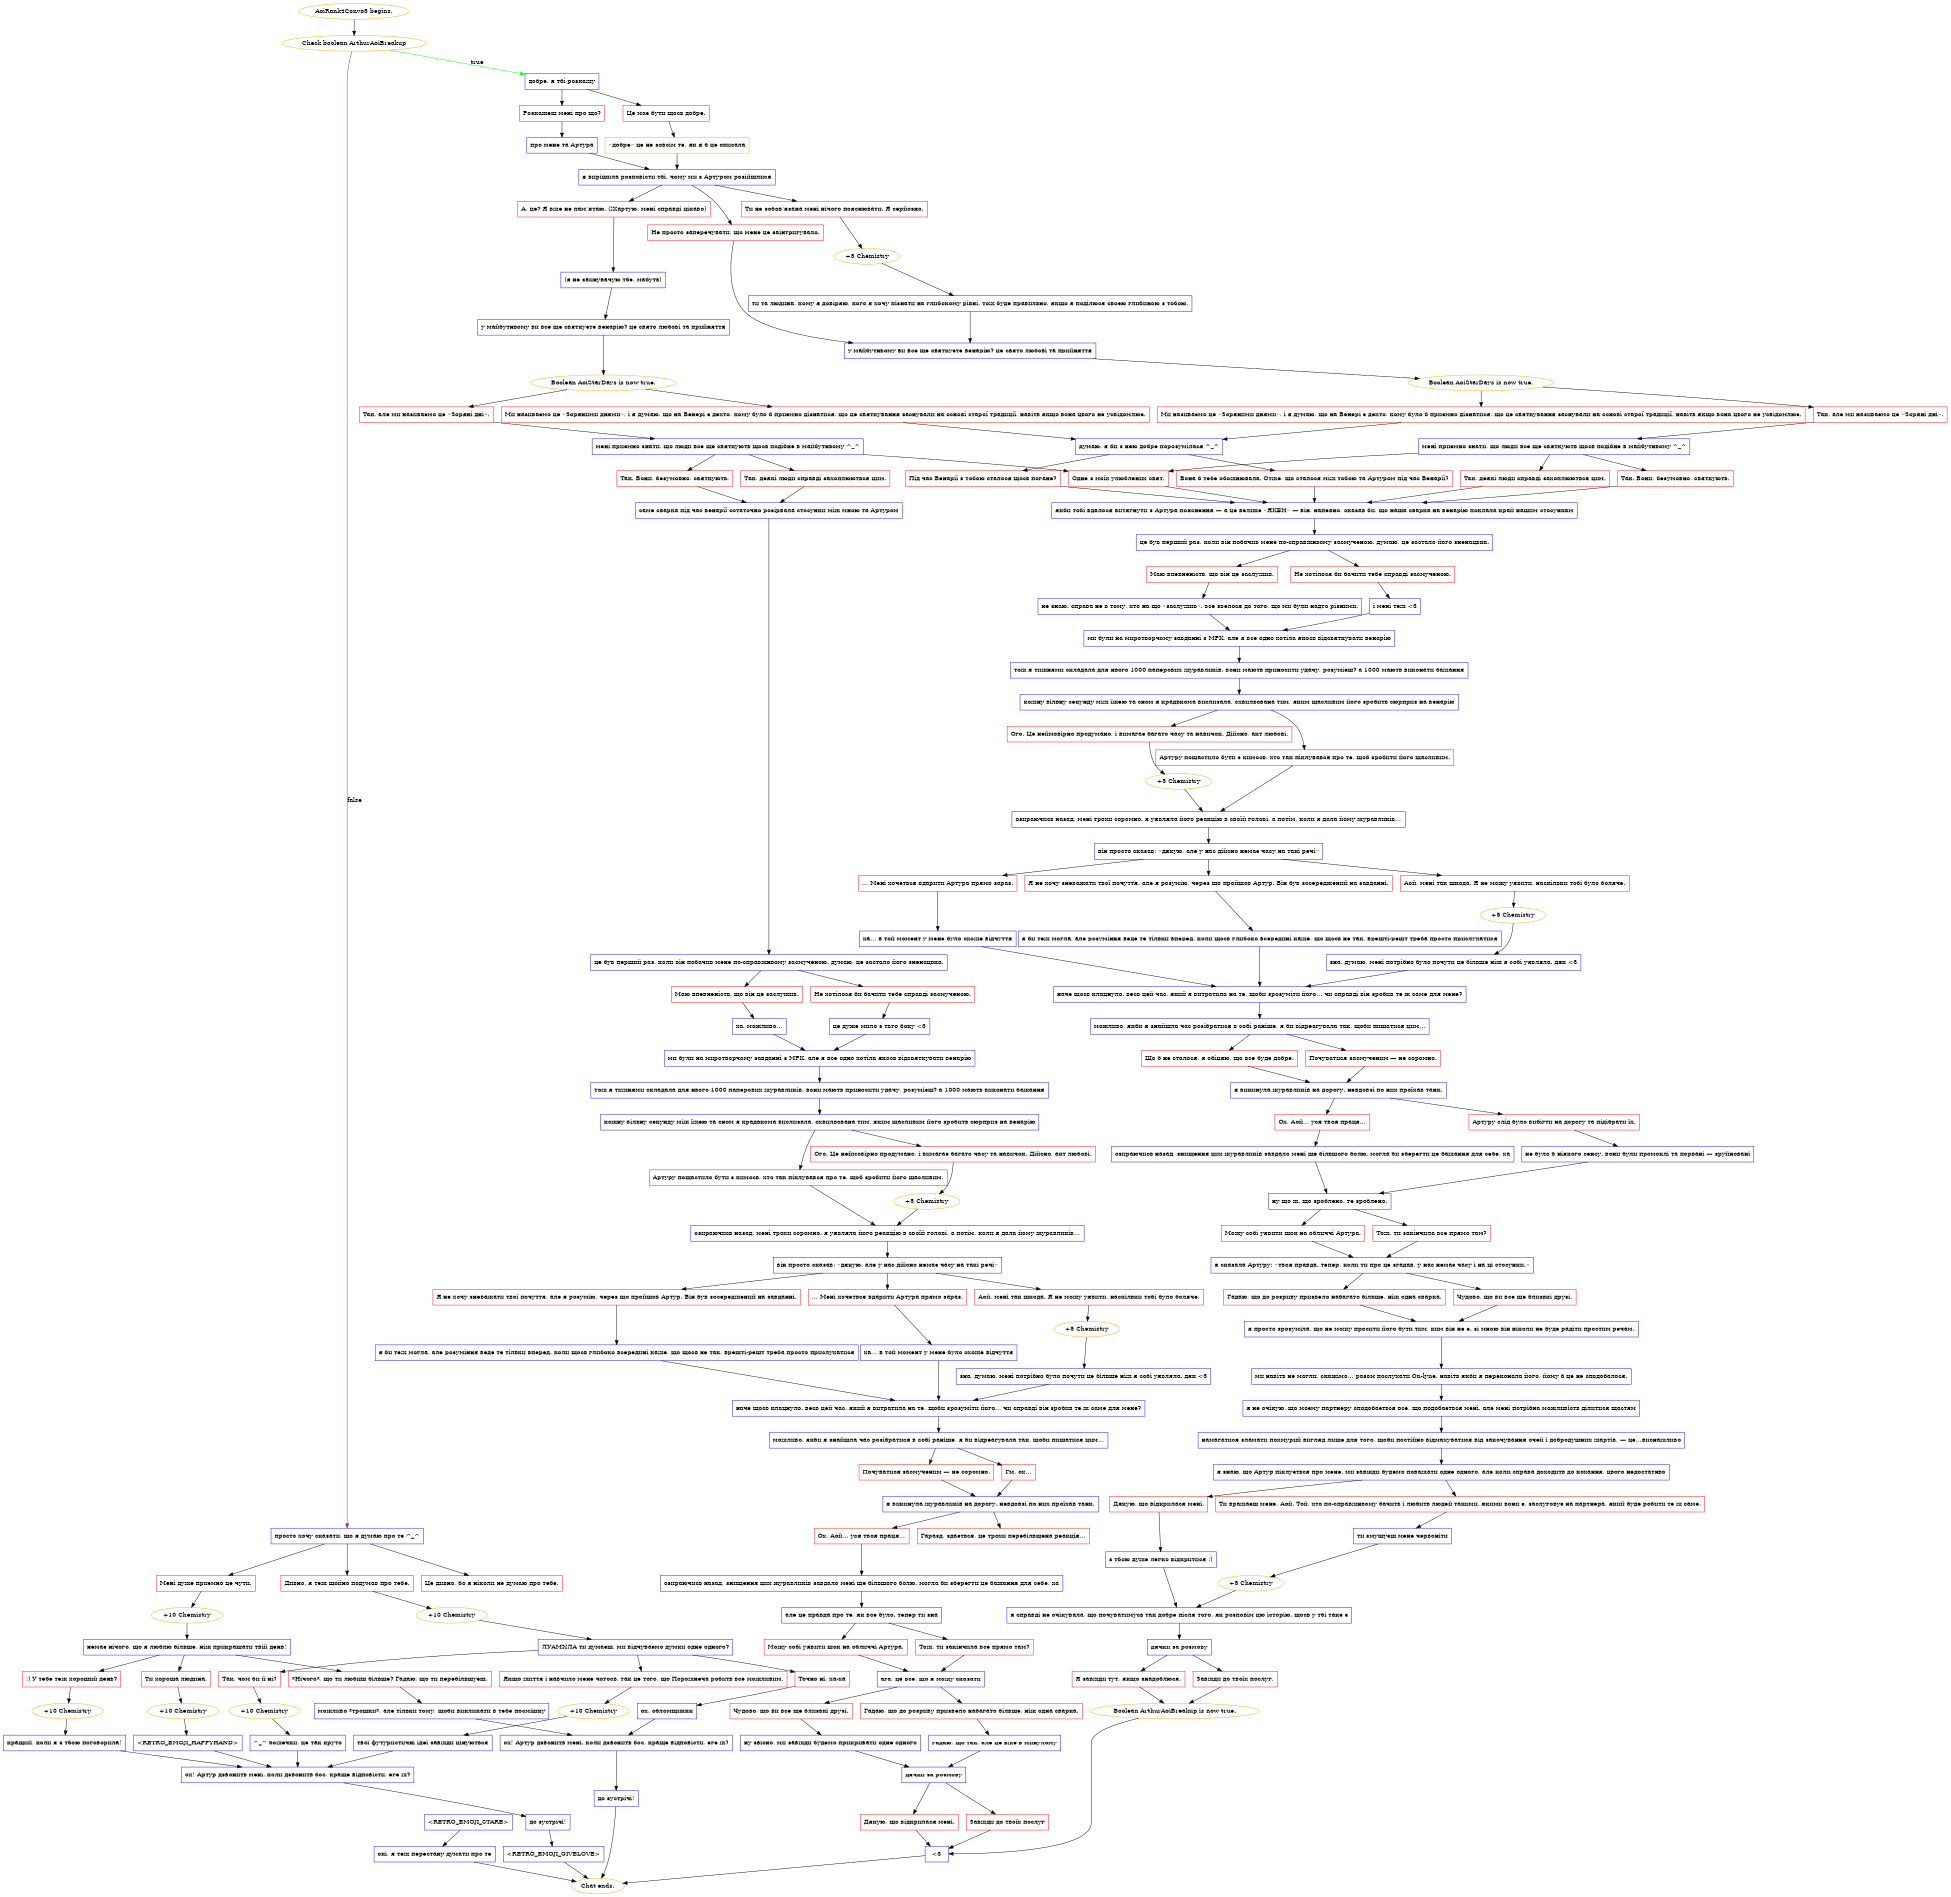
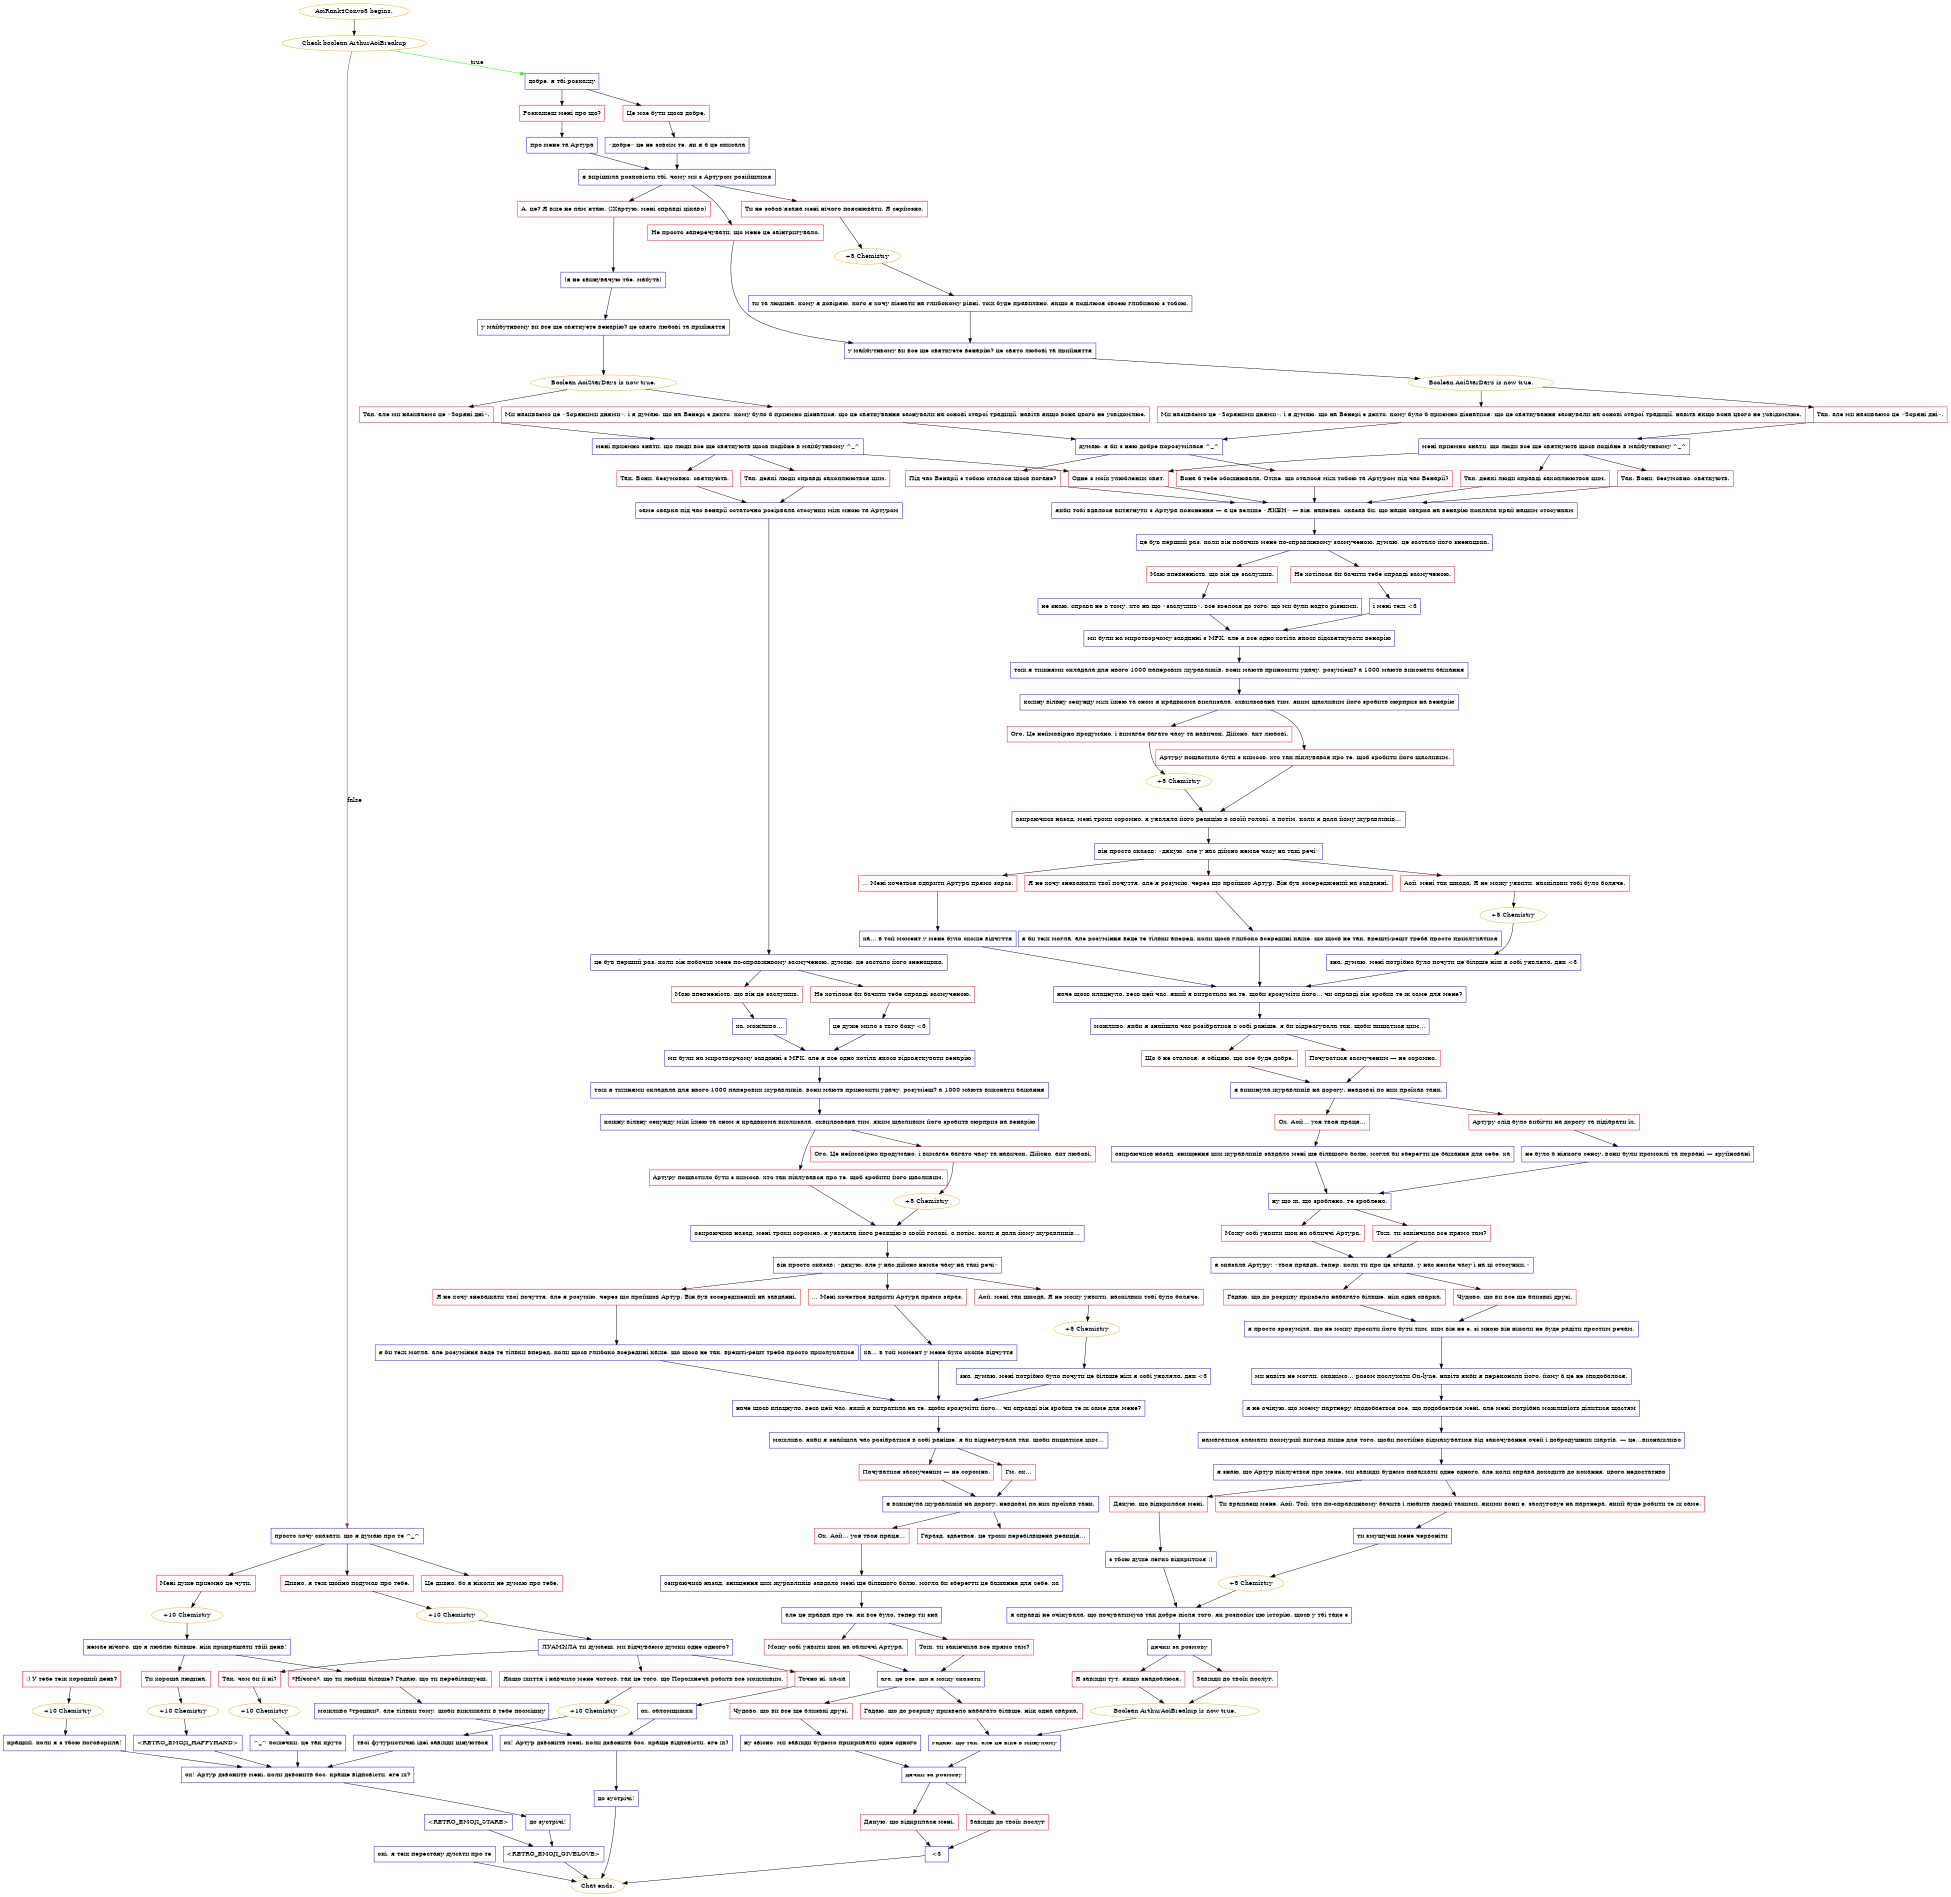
(677, 145) -> (677, 145)
(131, 1663) -> none
(1089, 1828) -> (1089, 1726)
(453, 1837) -> (509, 1837)
